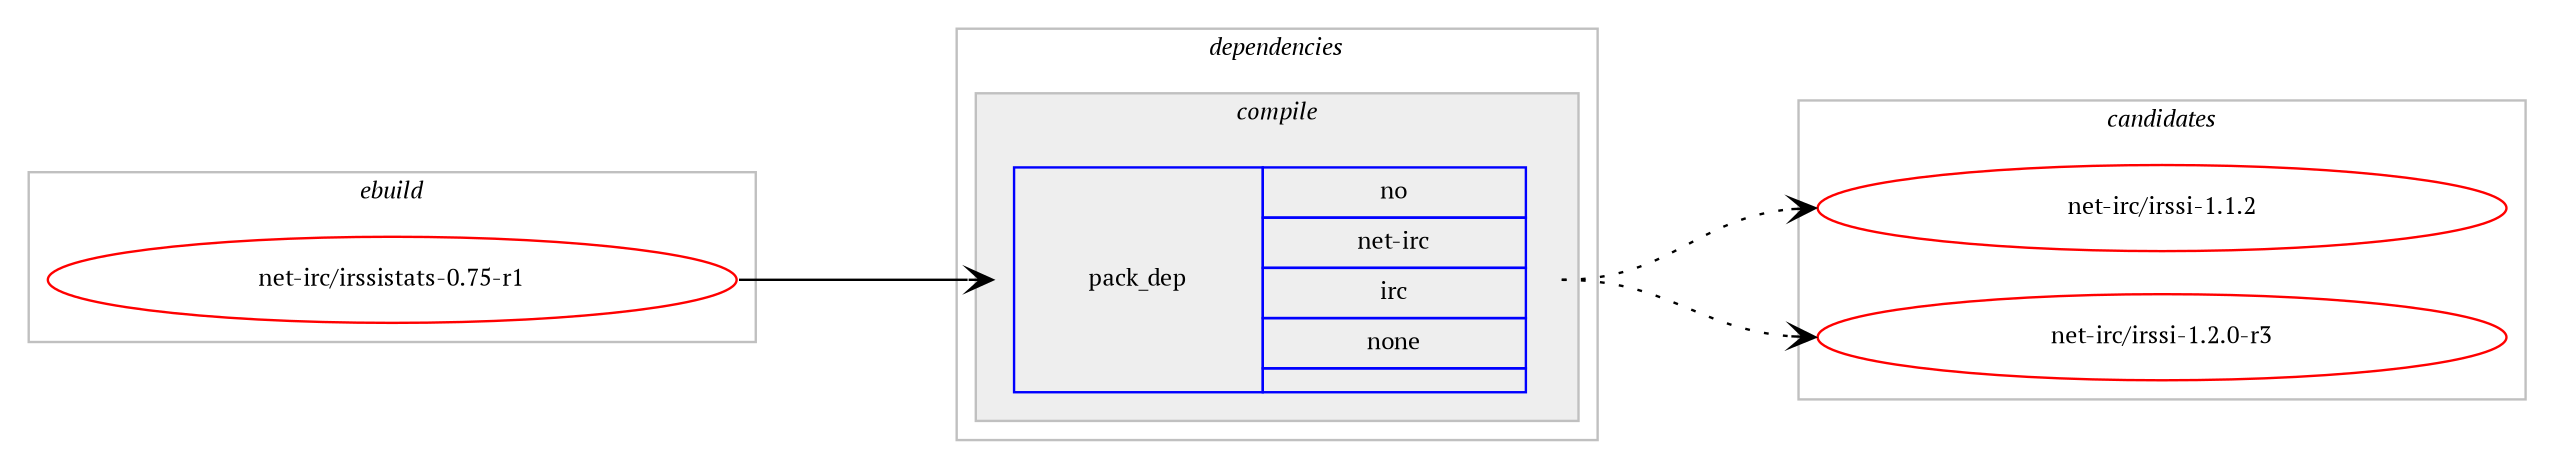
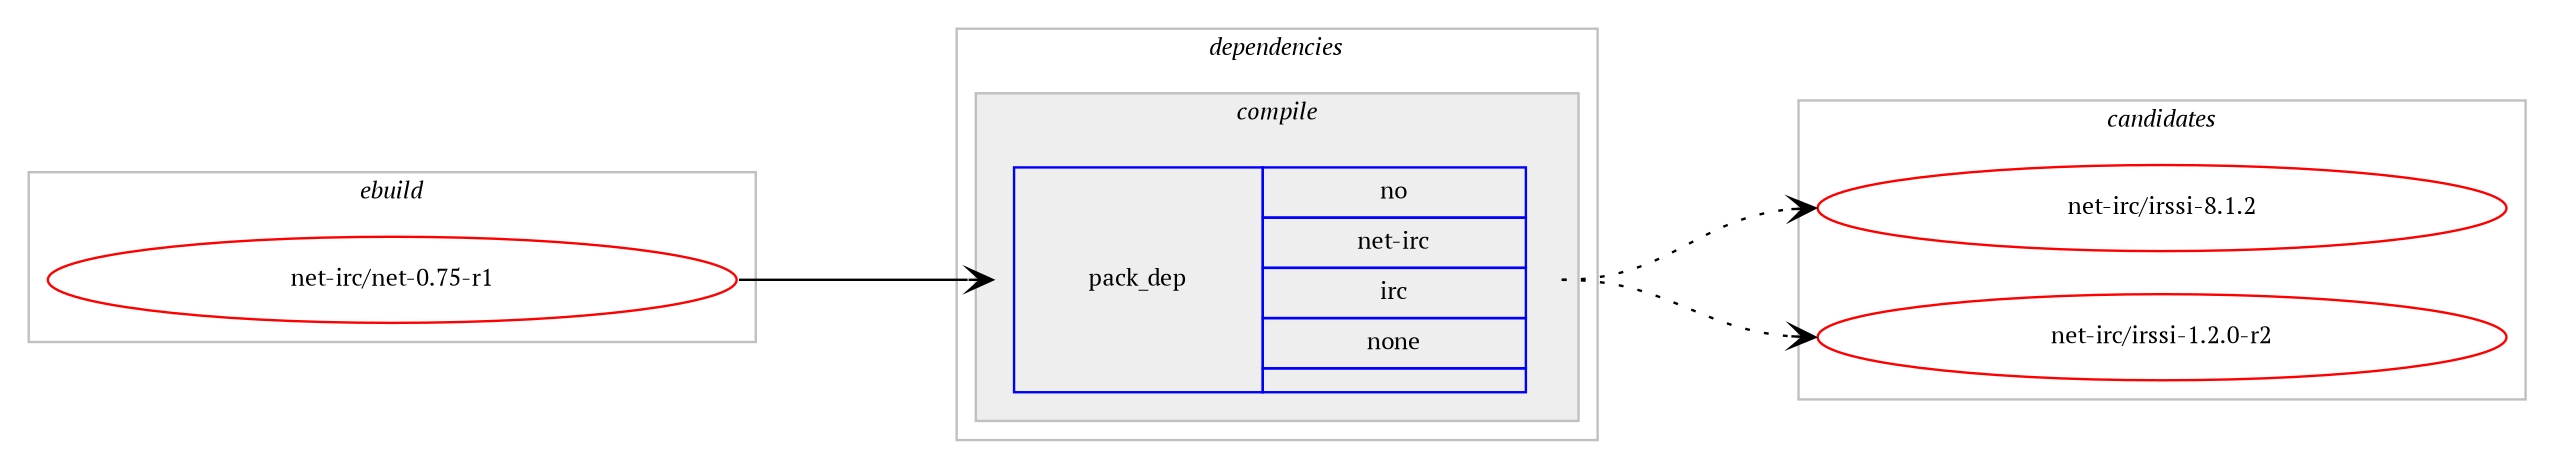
(2162, 208) -> (2162, 208)
(392, 280) -> (392, 280)
(2162, 337) -> (2162, 337)
